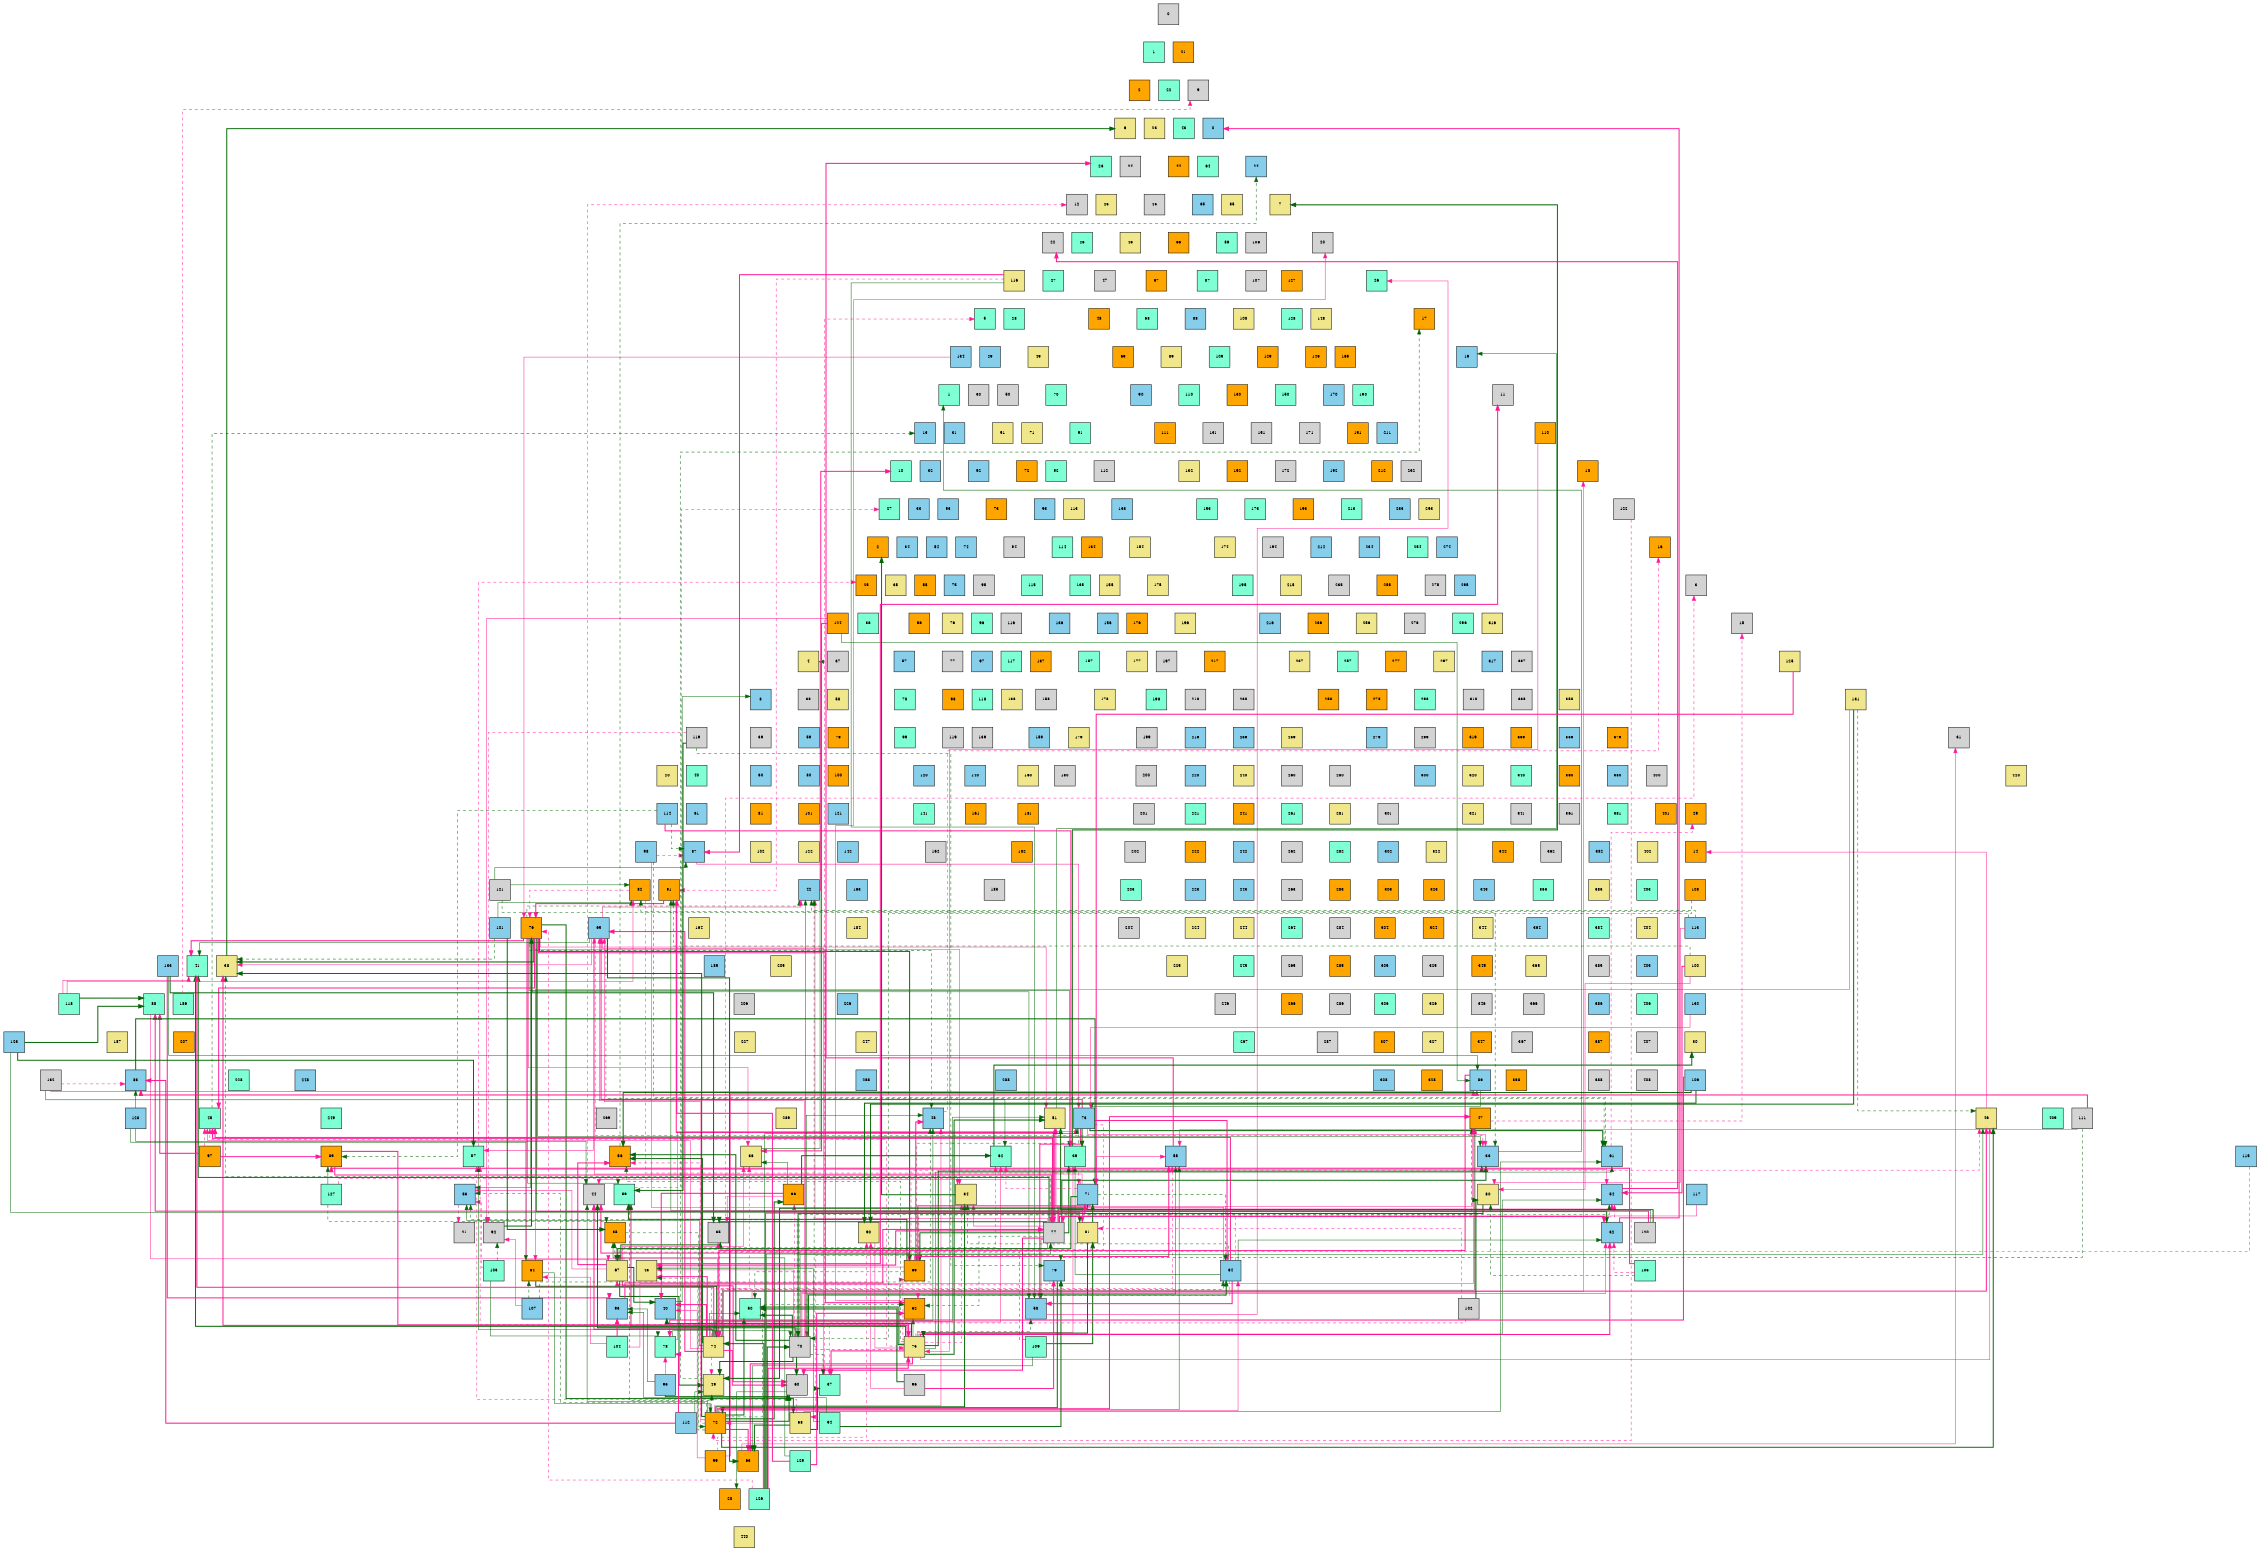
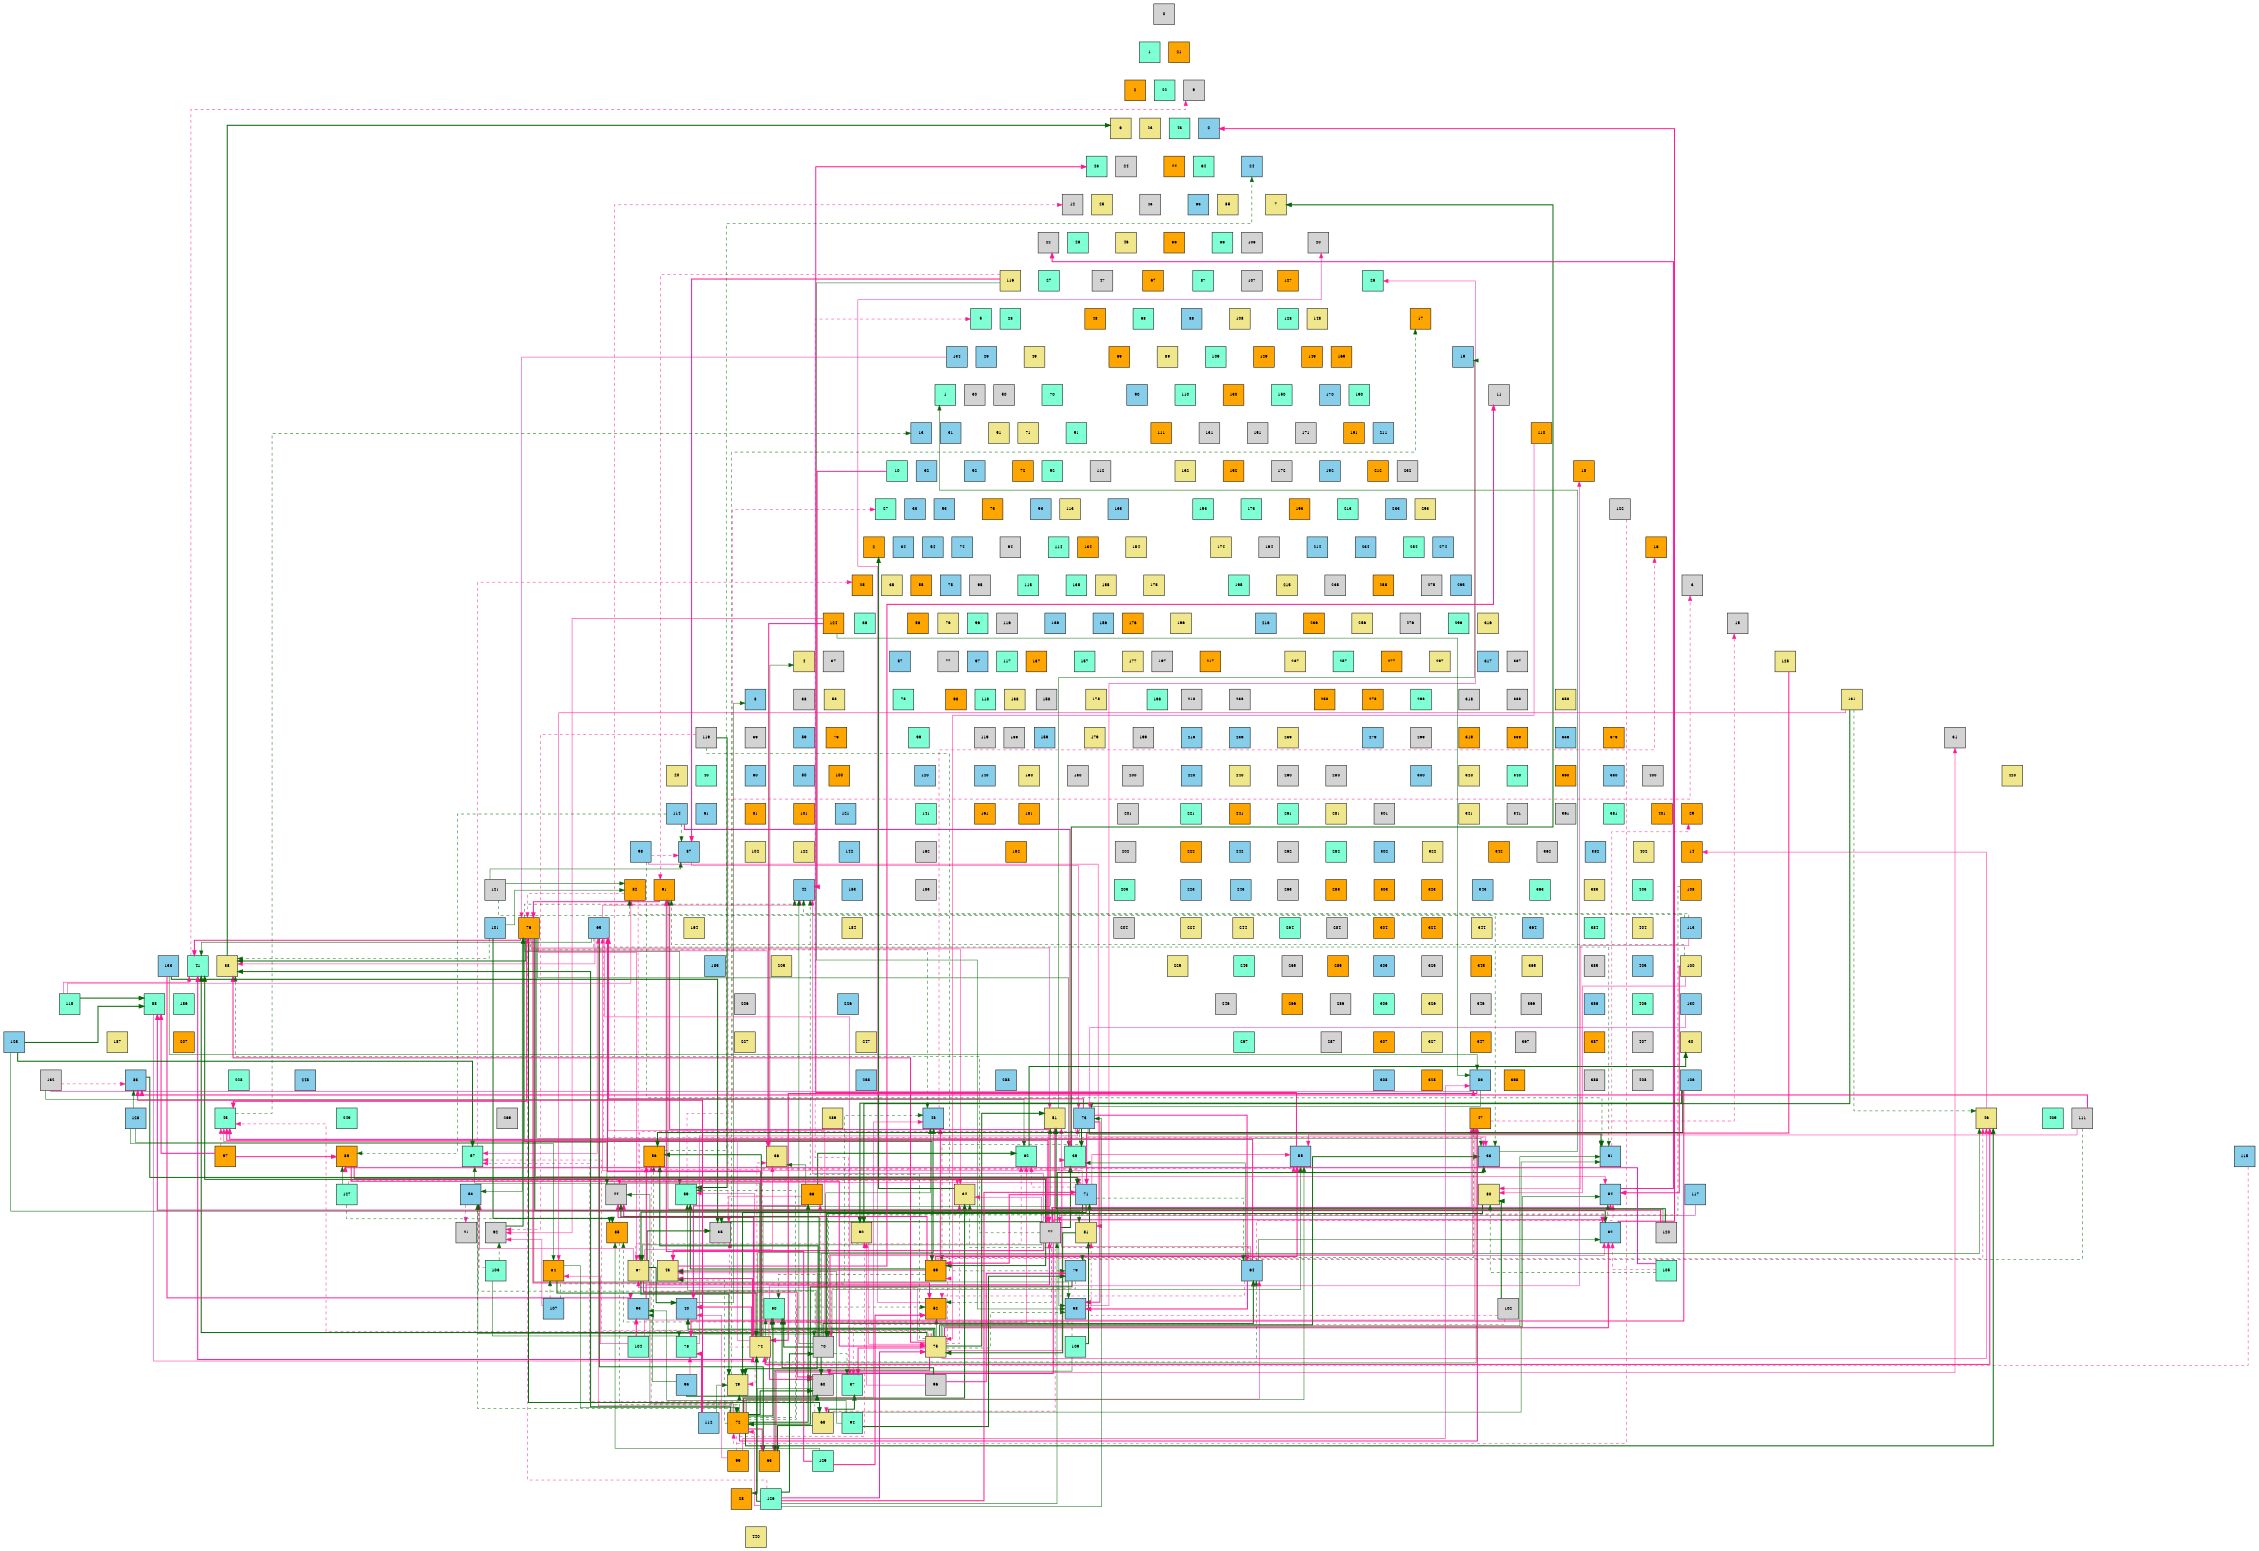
(246, 109) -> (267, 109)
(821, 613) -> (817, 644)
